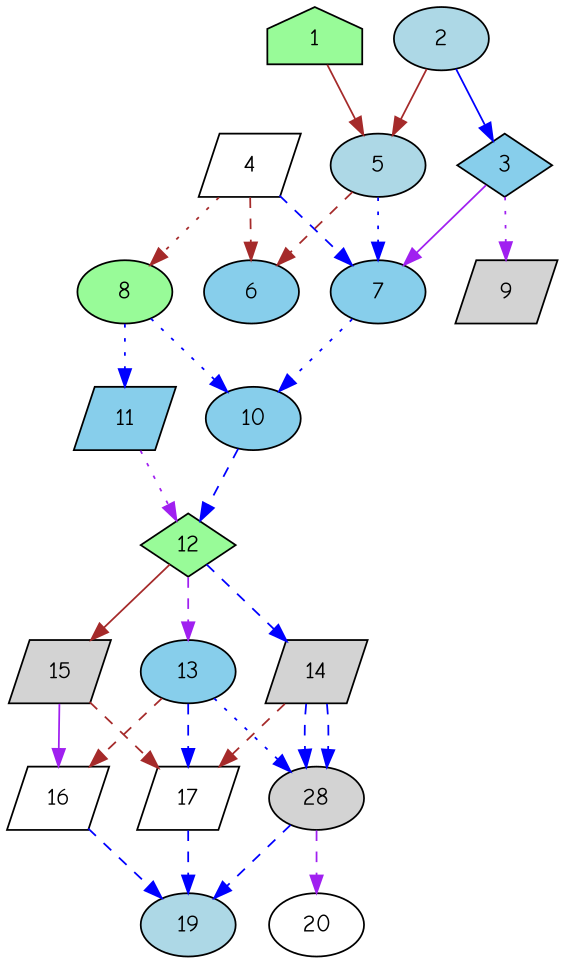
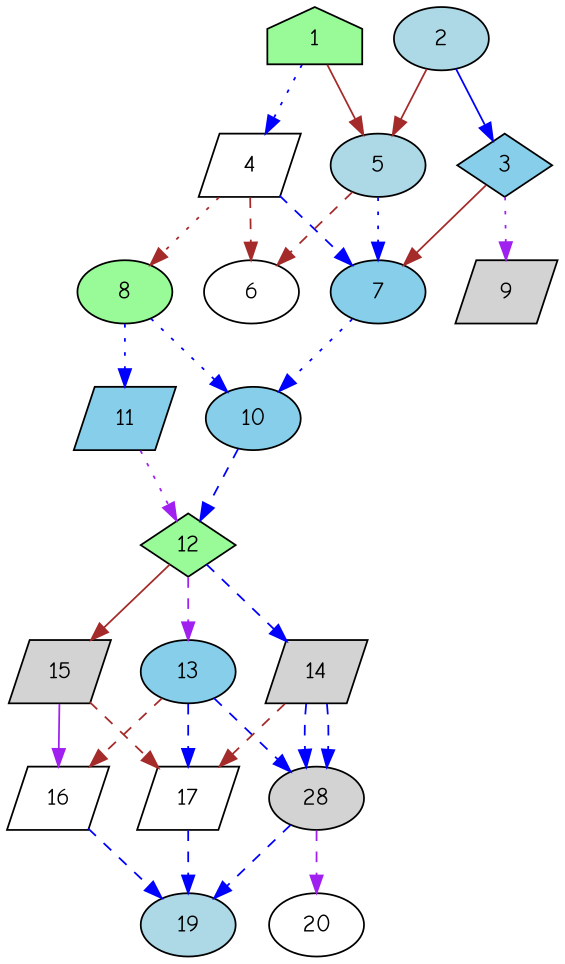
none -> (288, 91)
(451, 219) -> (451, 219)
(251, 292) -> (251, 292)
(244, 727) -> (244, 727)
